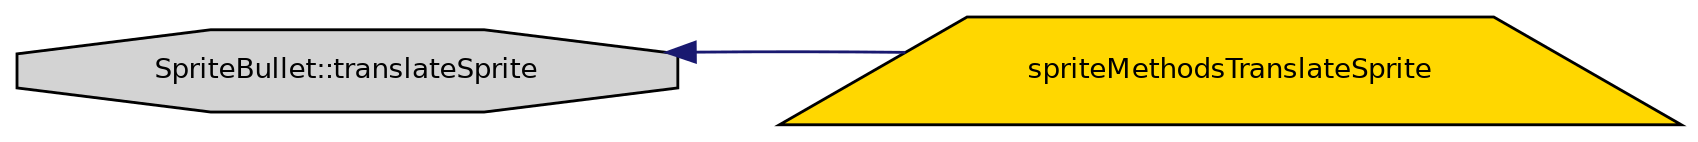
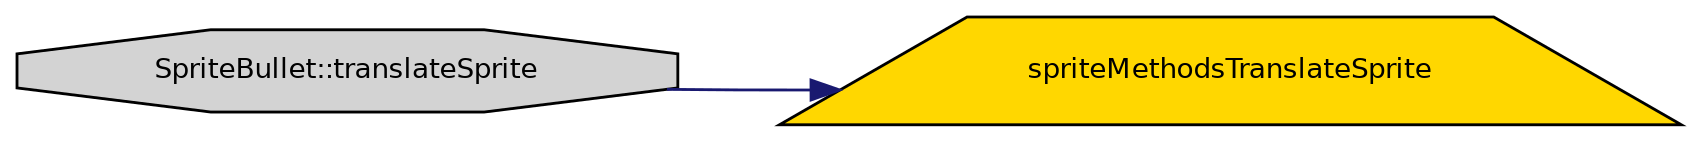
(800, 52) -> (739, 90)
